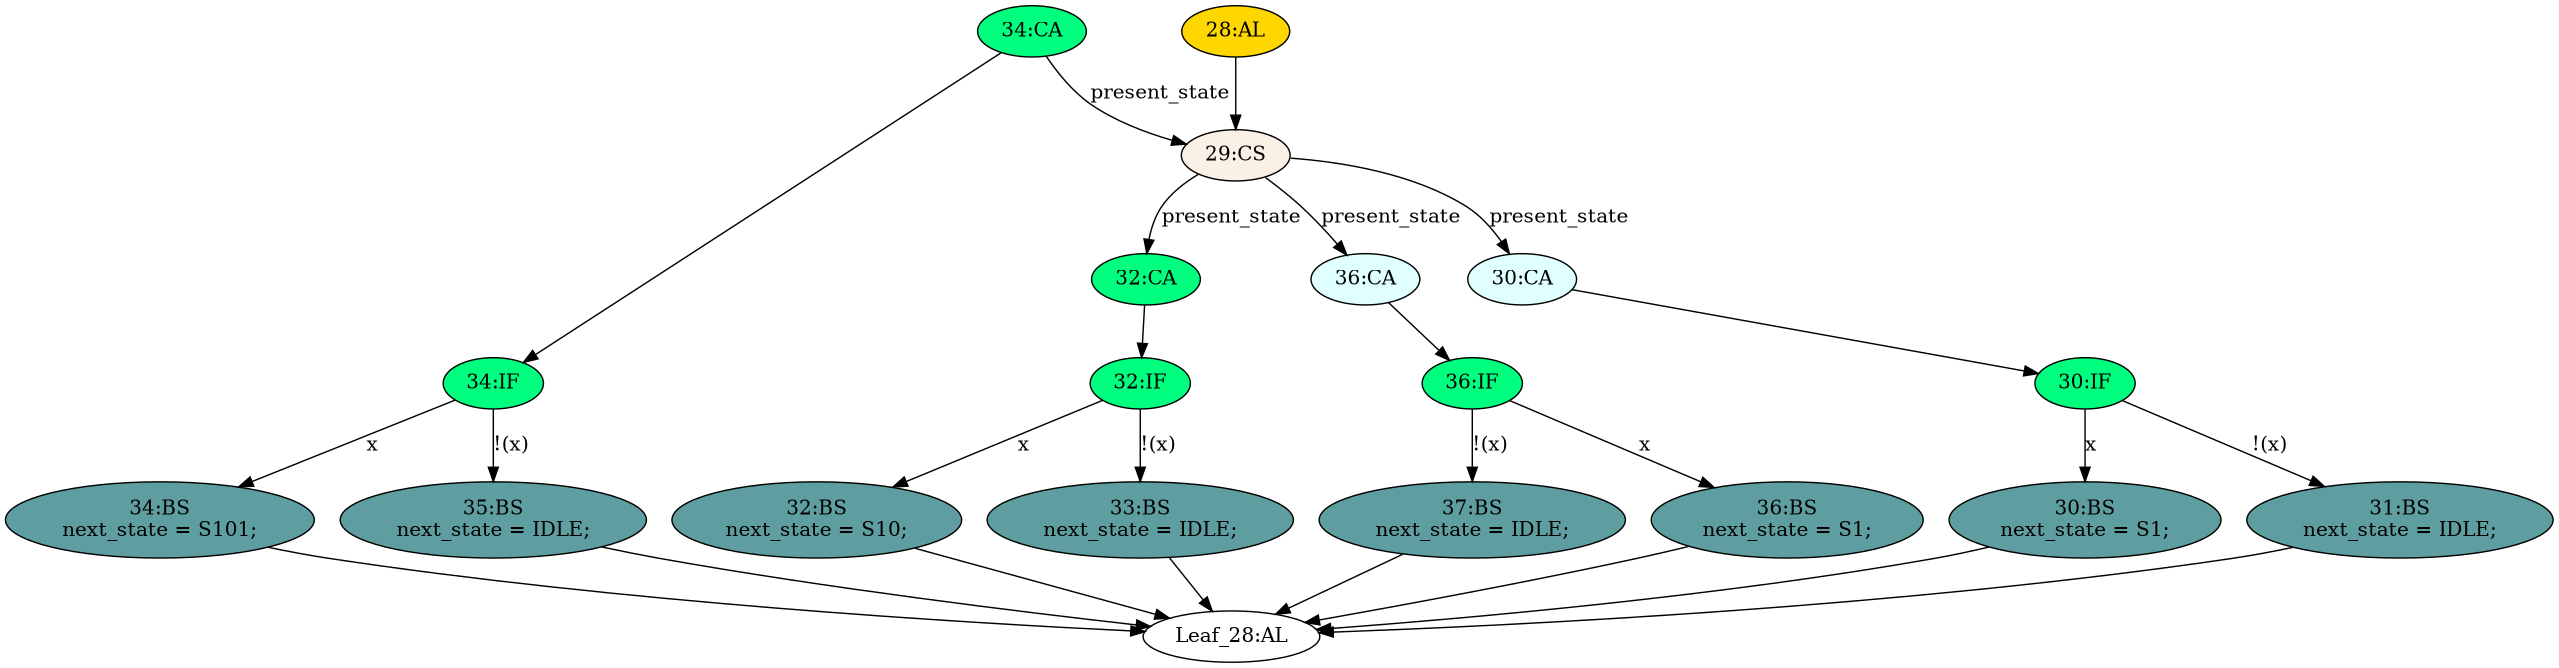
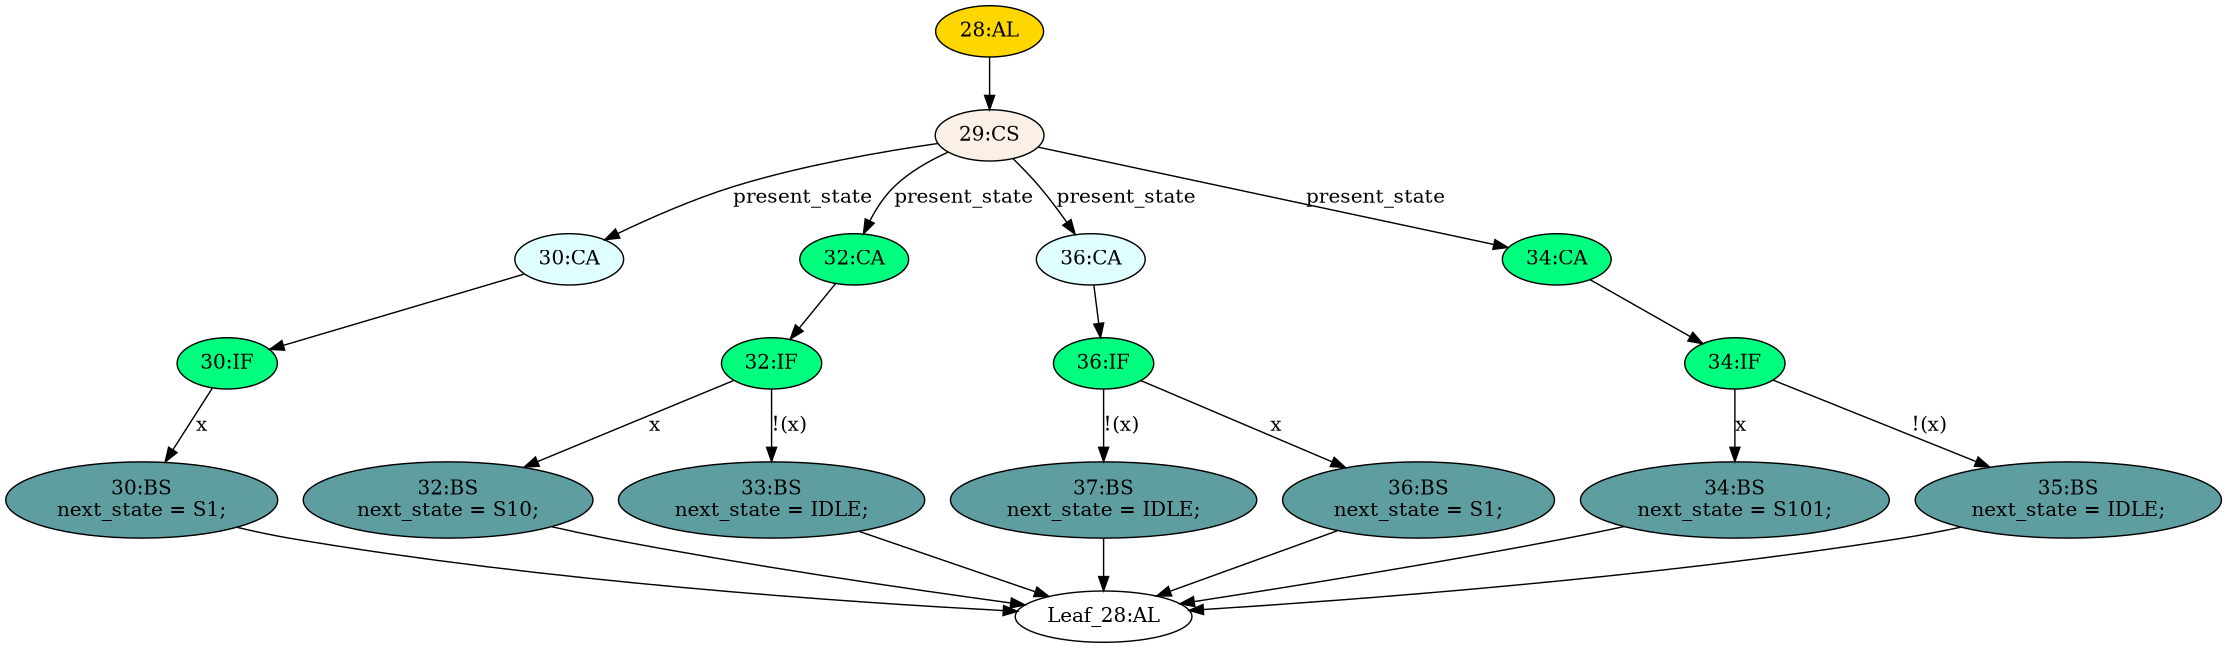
(1101, 111) -> (1266, 196)
(2400, 520) -> none
